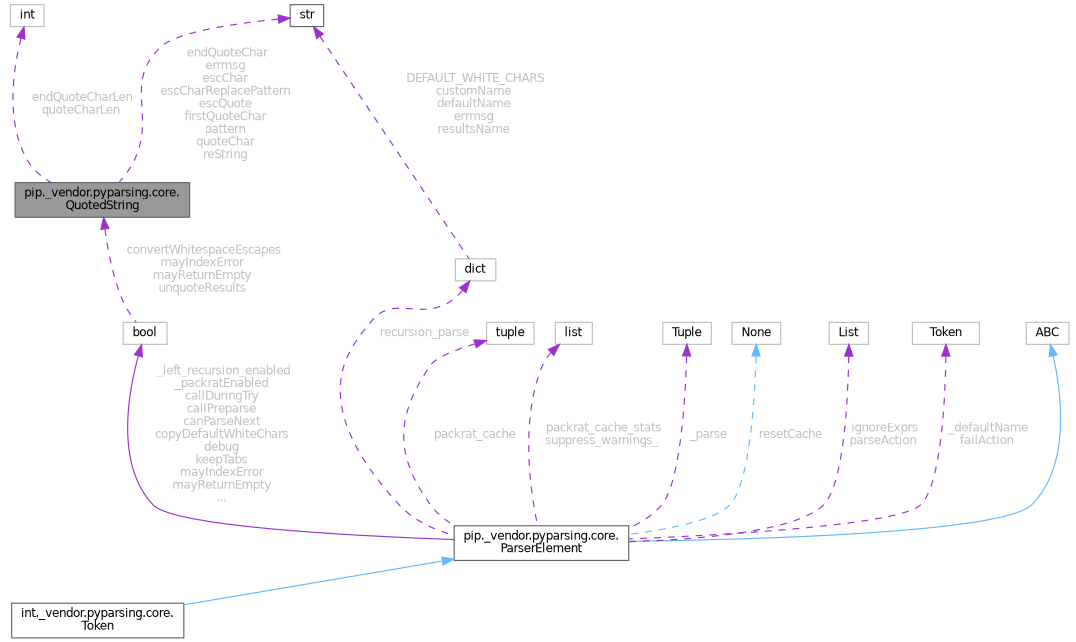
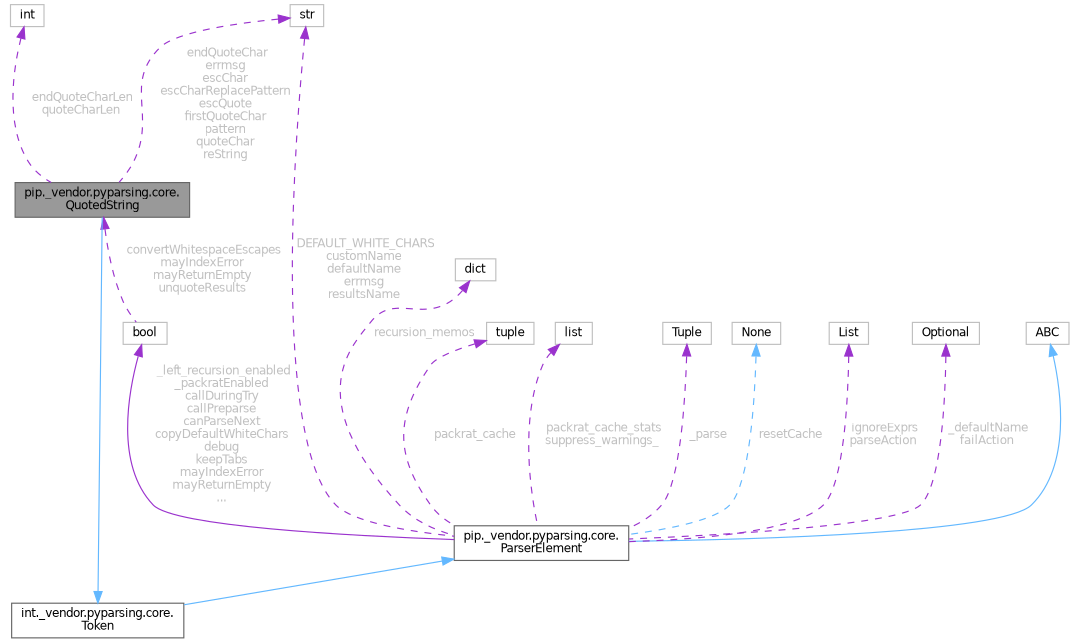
(307, 16) -> (307, 16)
(394, 147) -> (294, 337)
(423, 333) -> (423, 333)
(946, 333) -> (946, 333)
none -> (100, 404)
